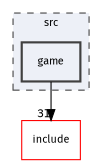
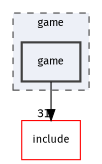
(51, 23) -> (51, 23)
